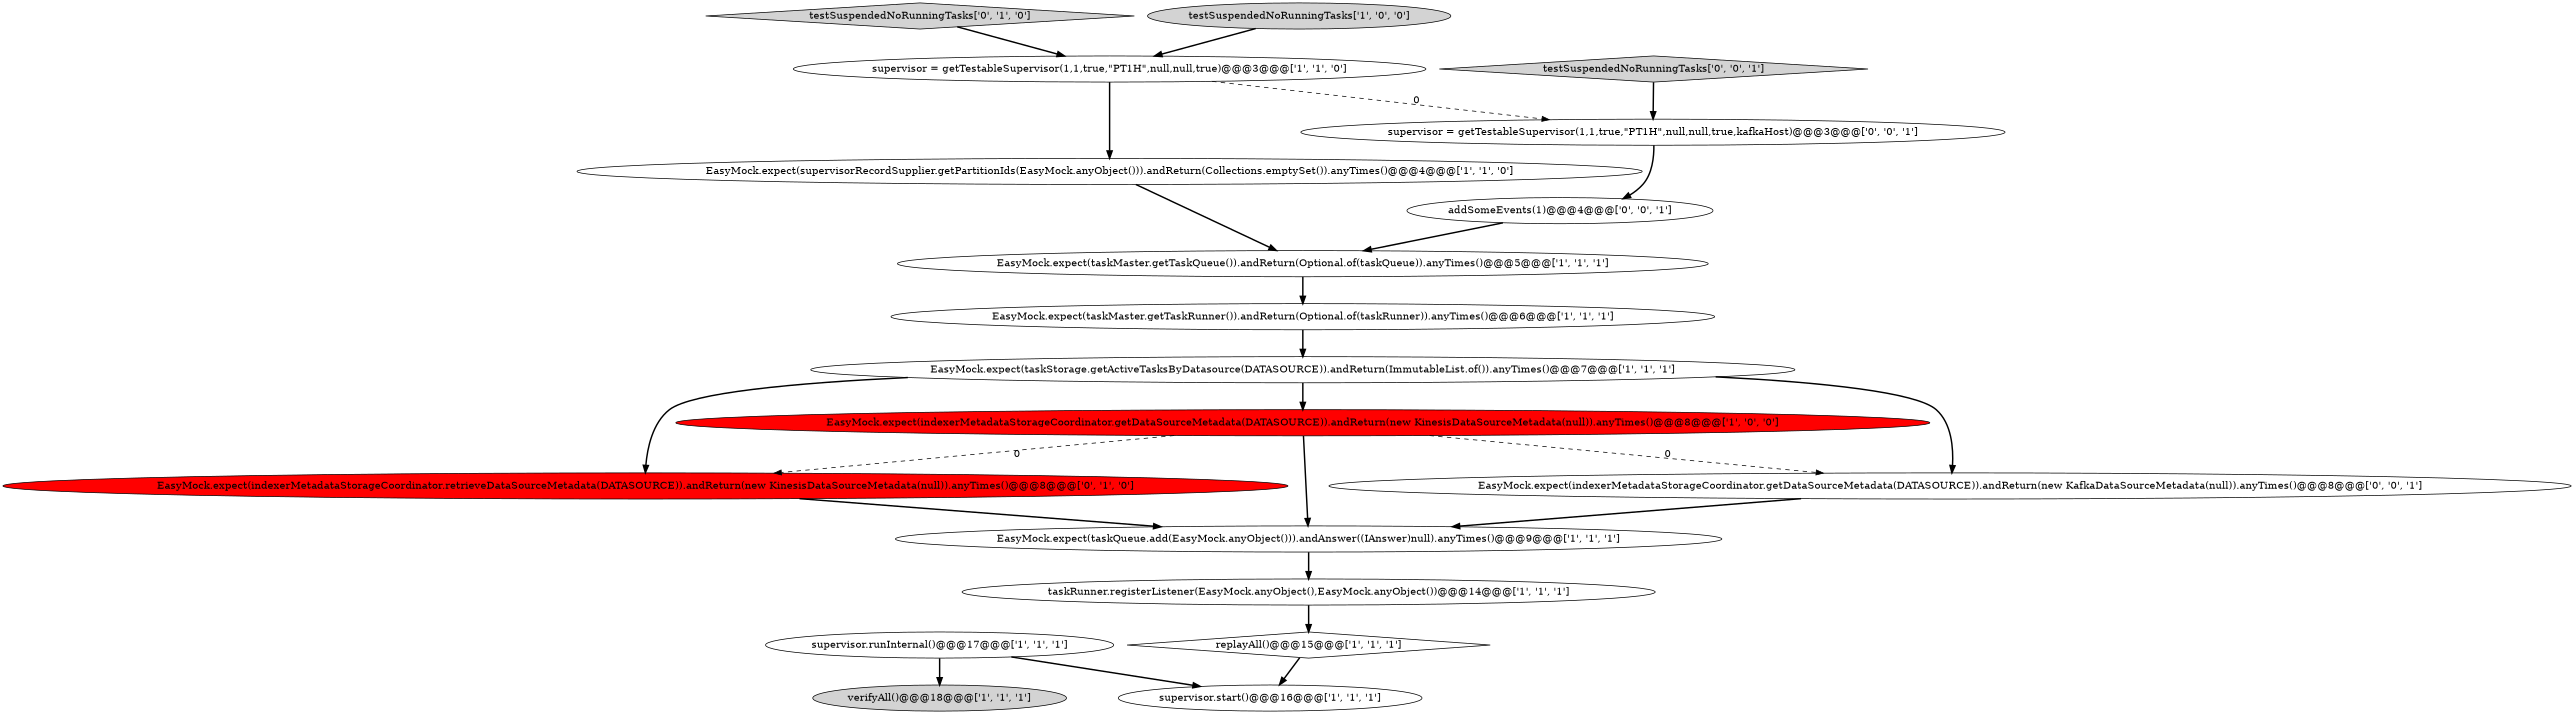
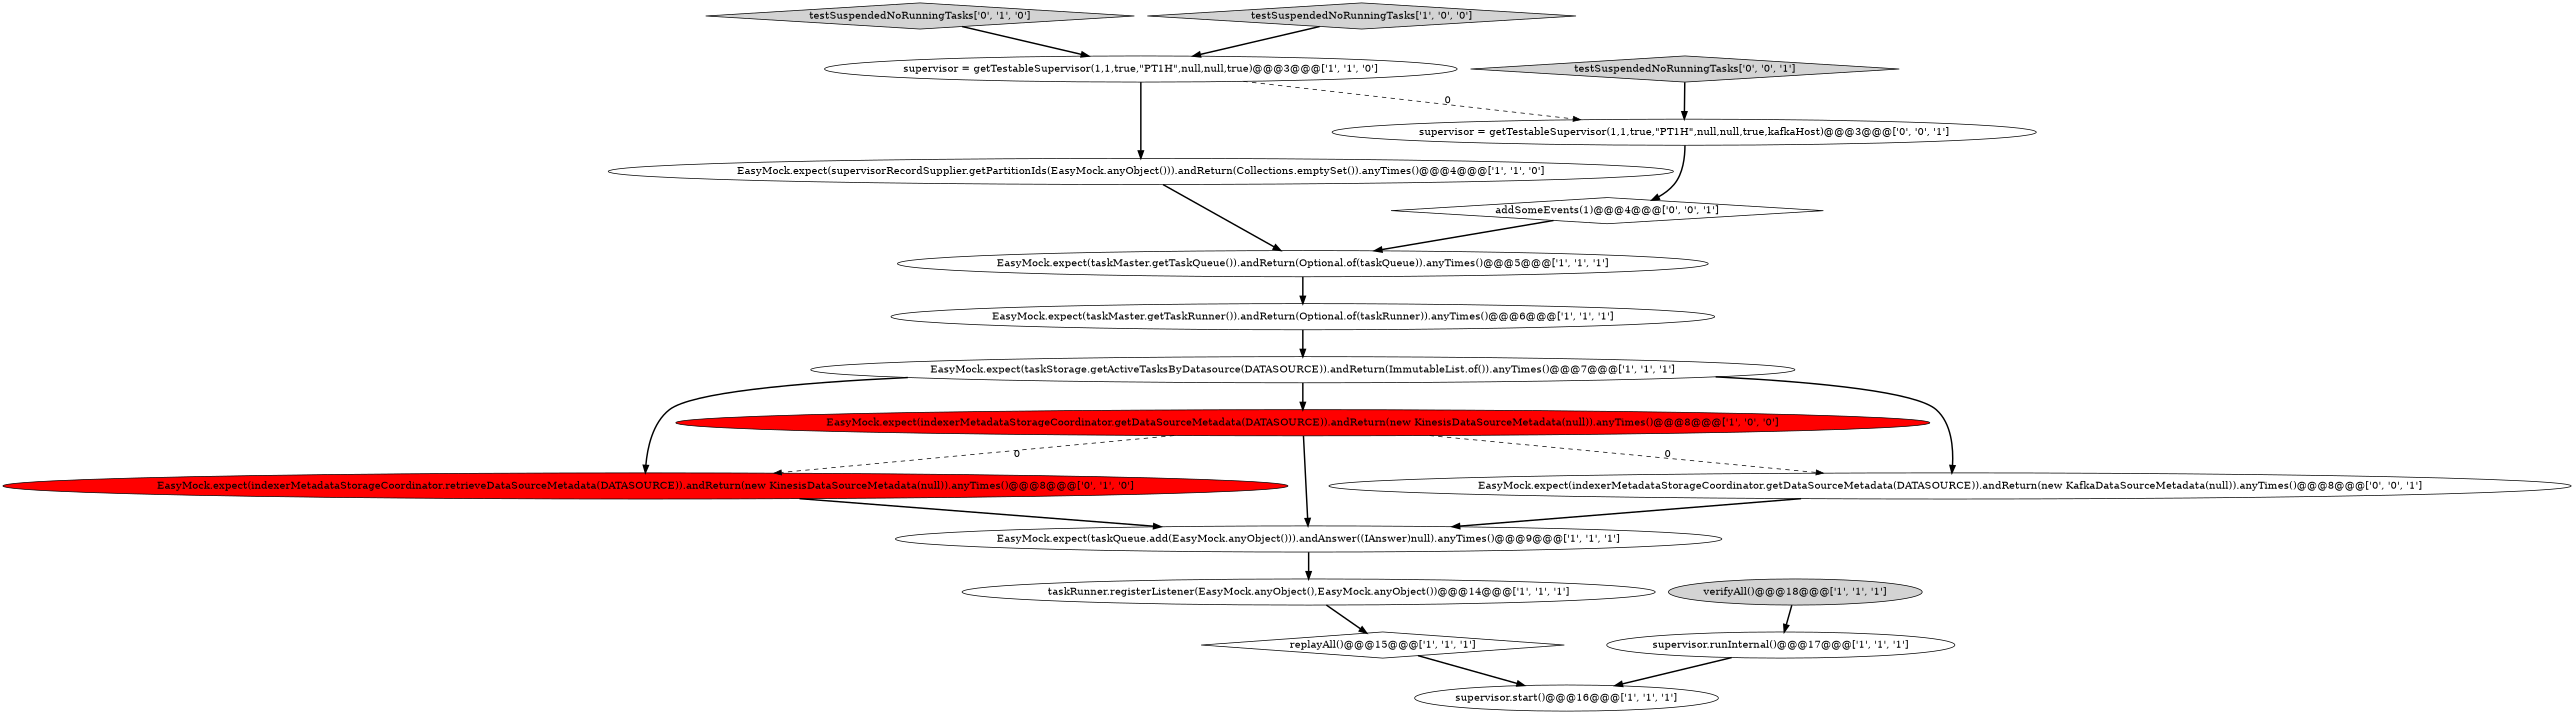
(1299, 16) -> (1362, 16)
(1560, 211) -> (1607, 211)
(940, 668) -> (1789, 615)
